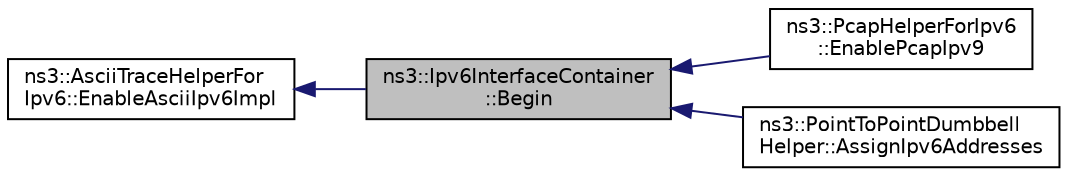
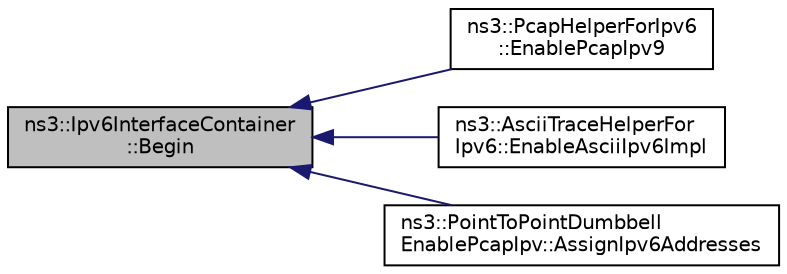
(341, 89) -> (386, 137)
(901, 137) -> (582, 235)
